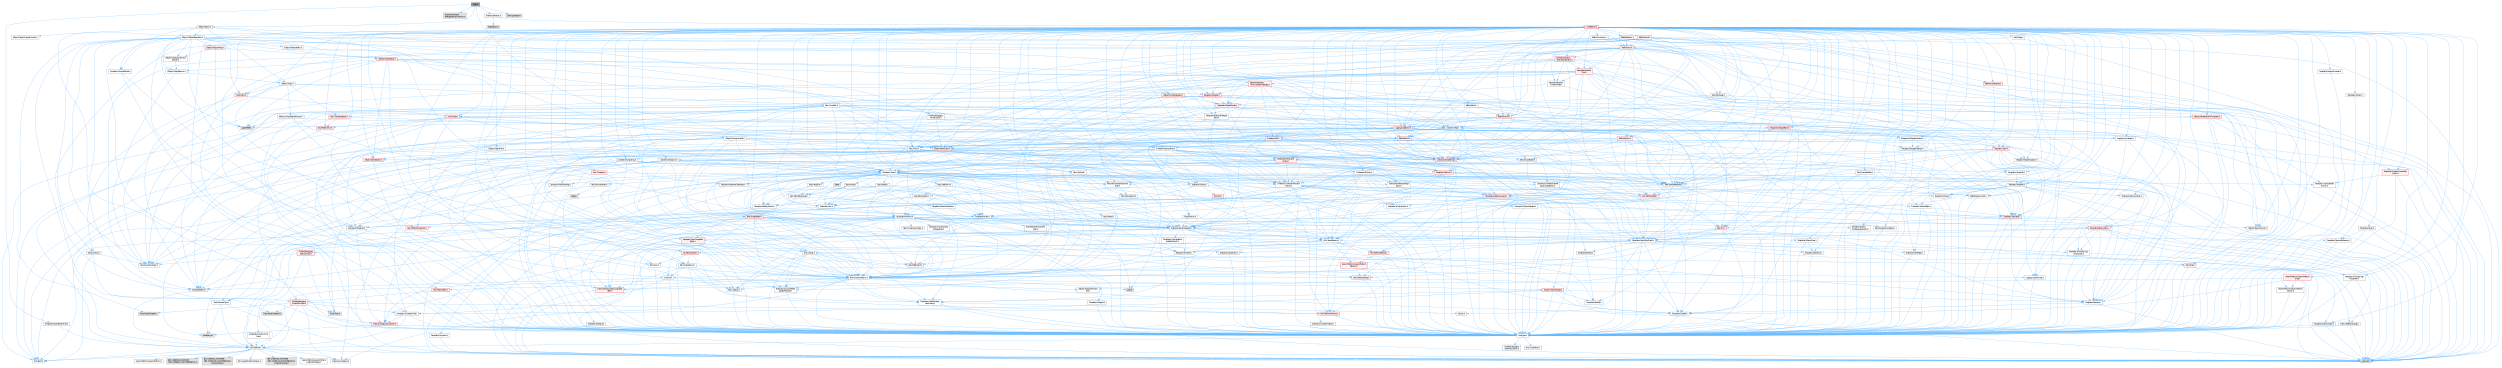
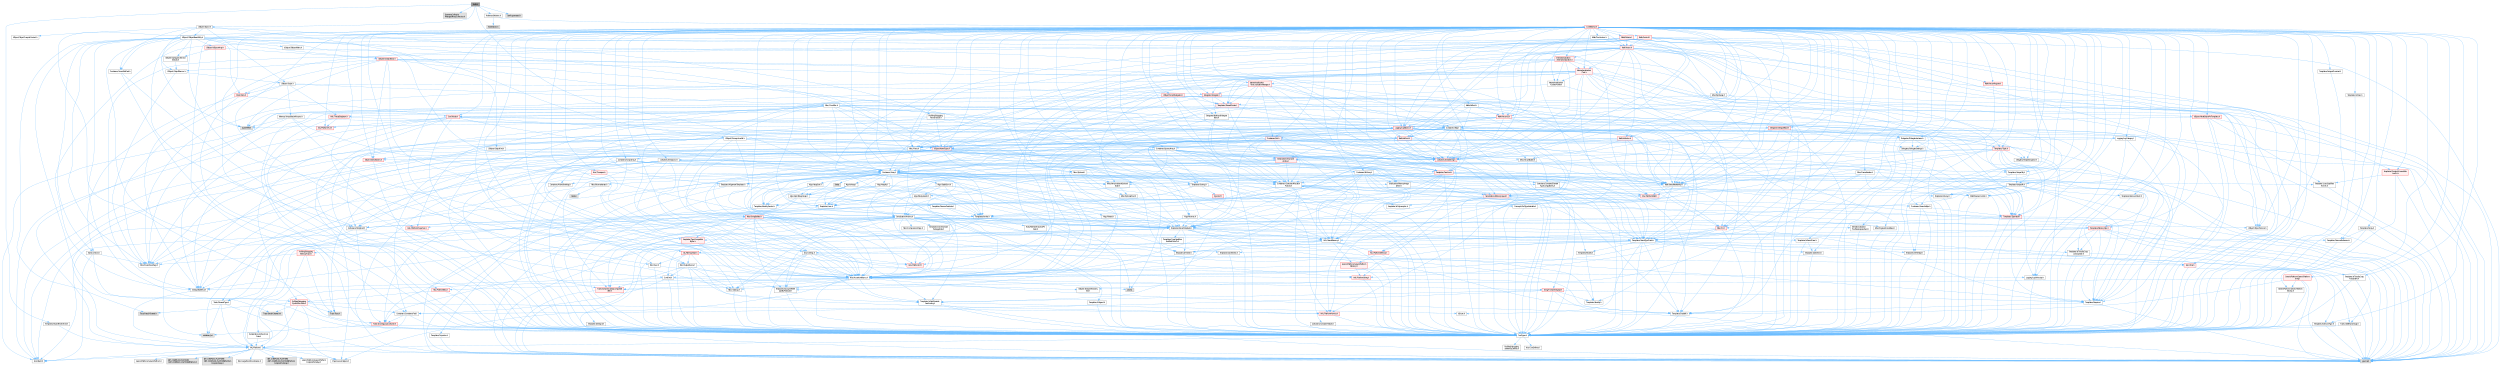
(2018, 37) -> none
